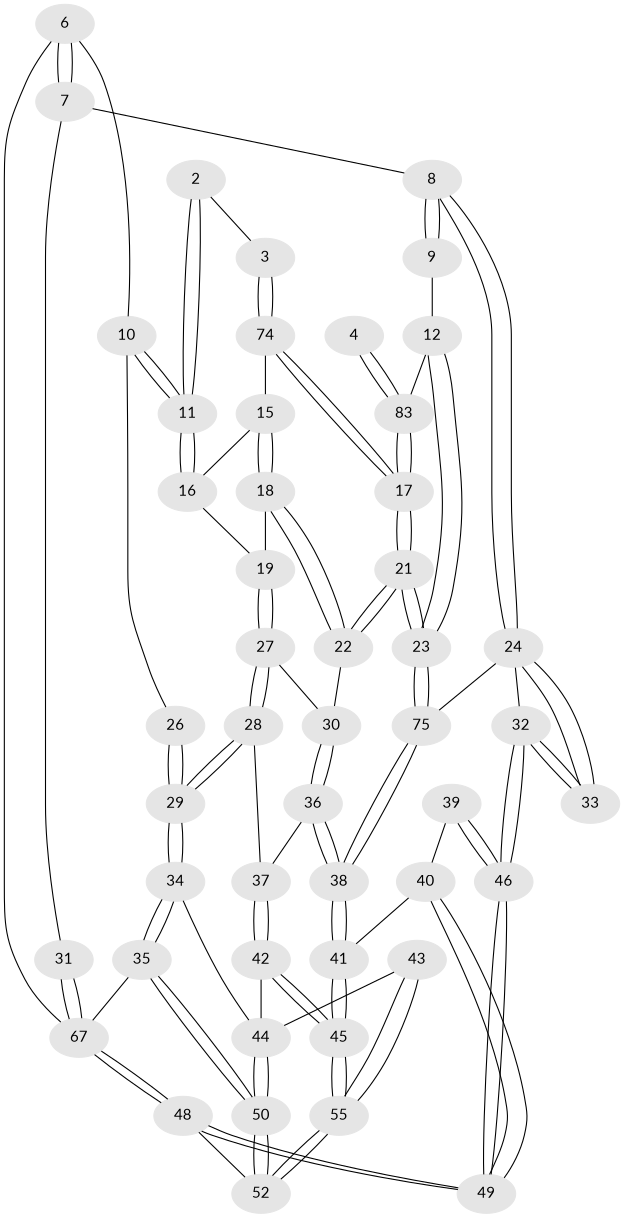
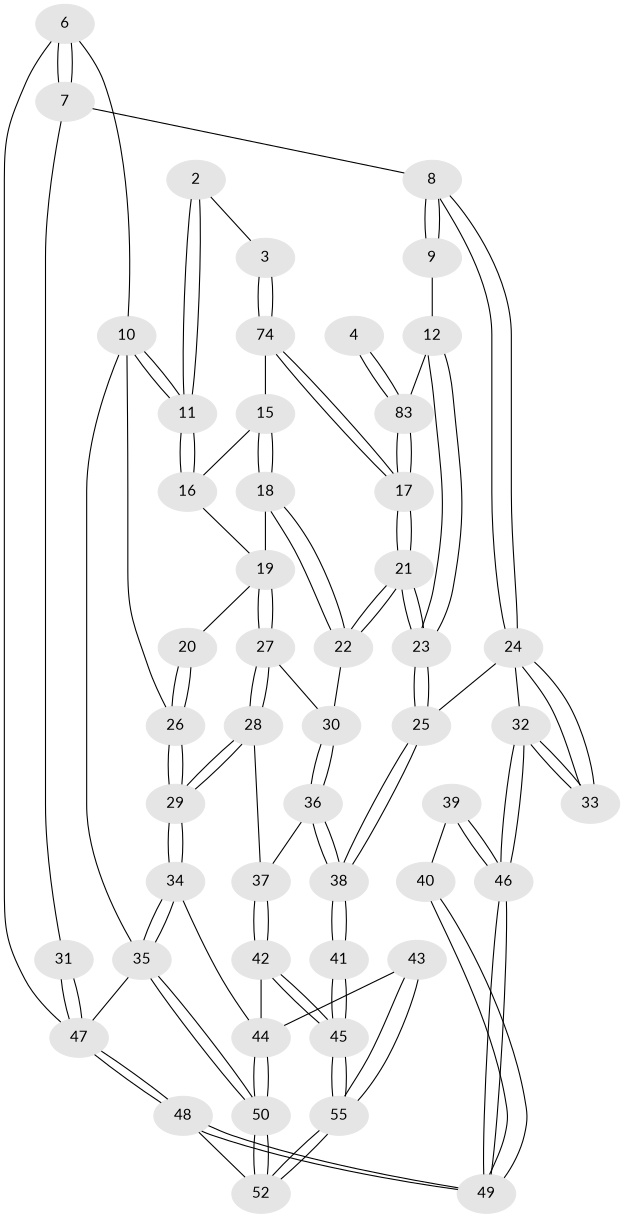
none -> (187, 648)
none -> (87, 650)
(421, 726) -> (421, 726)
(382, 921) -> none
(79, 1038) -> (79, 1038)
